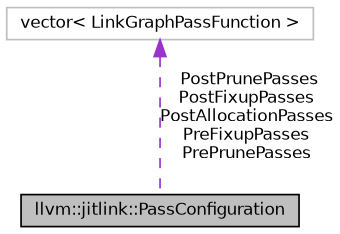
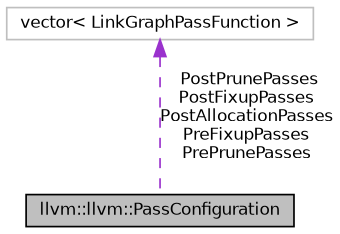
(160, 211) -> (160, 211)
